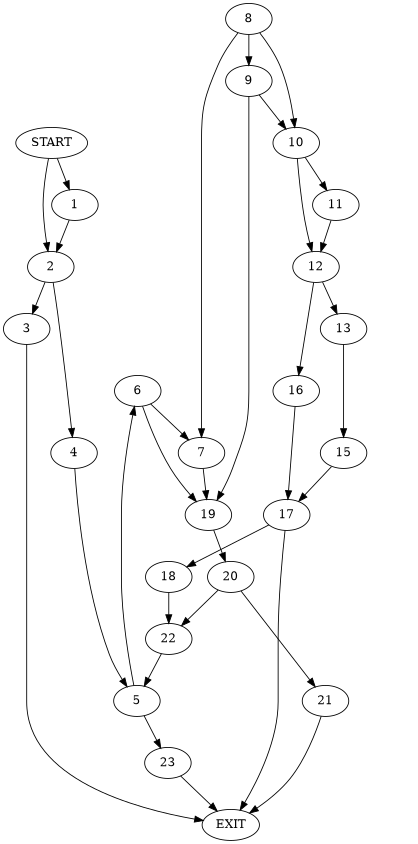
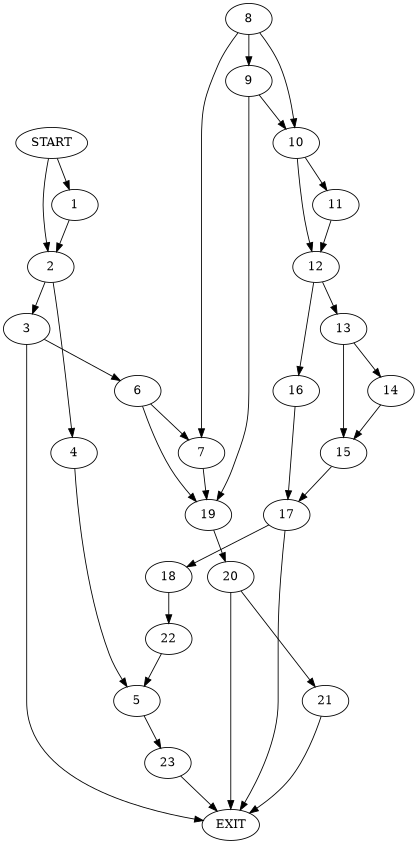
none -> (391, 391)
(121, 550) -> (78, 358)
(203, 605) -> (231, 696)
